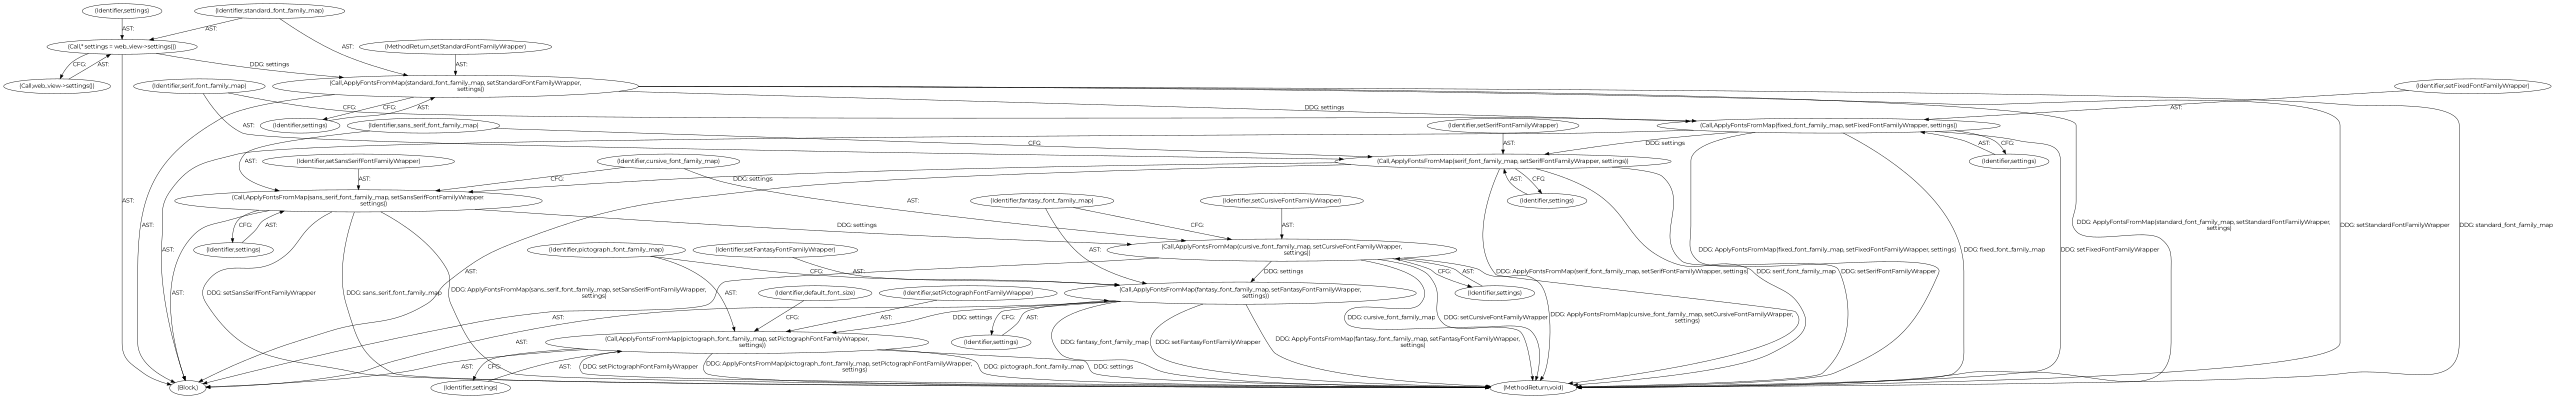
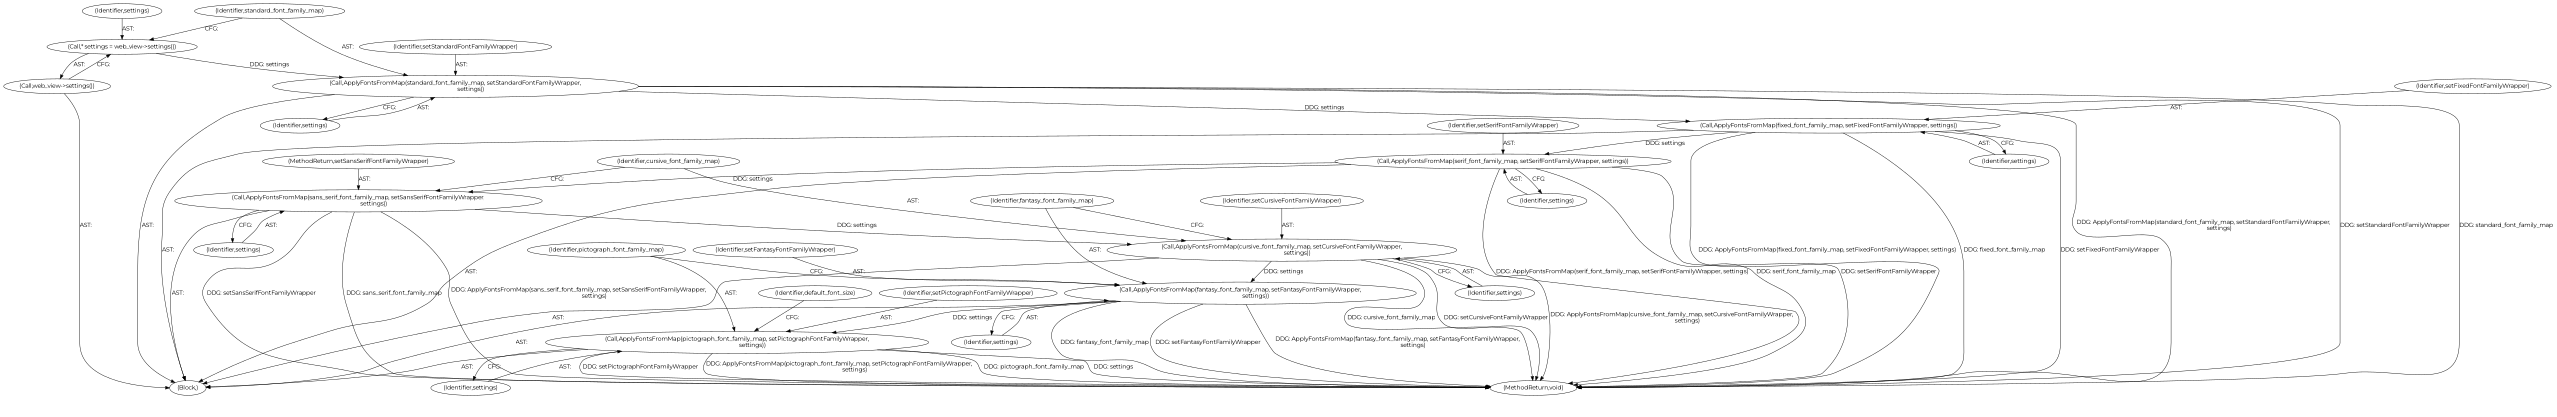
(212, 29) -> (212, 29)
(456, 47) -> (456, 47)
(80, 65) -> (80, 65)
(104, 65) -> (104, 65)
(199, 86) -> none
(423, 126) -> none
(358, 161) -> (358, 161)
(122, 231) -> (80, 269)
